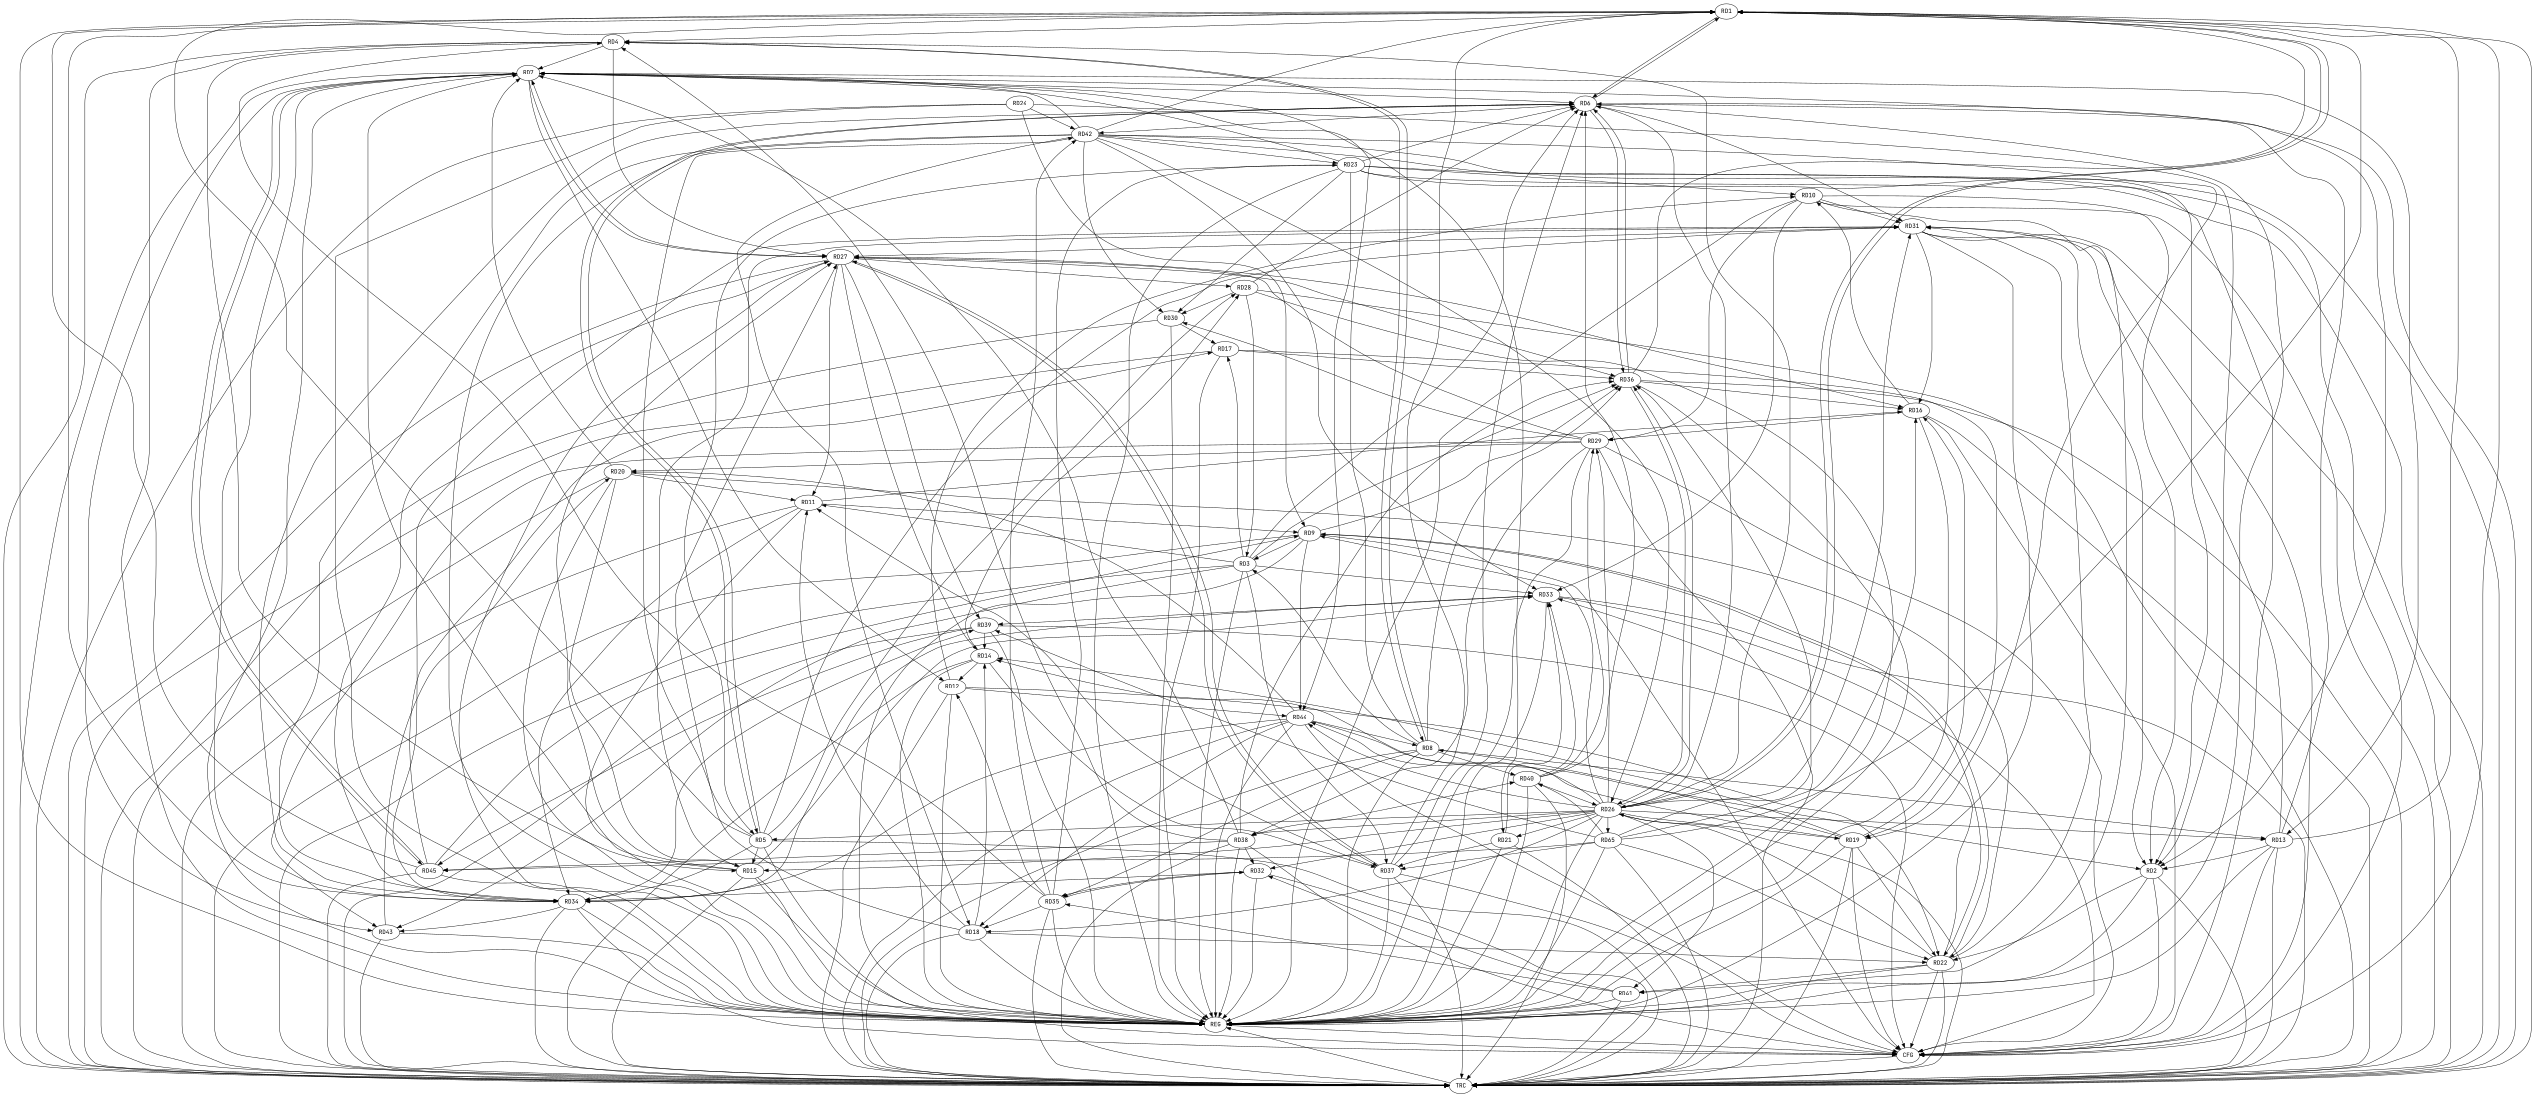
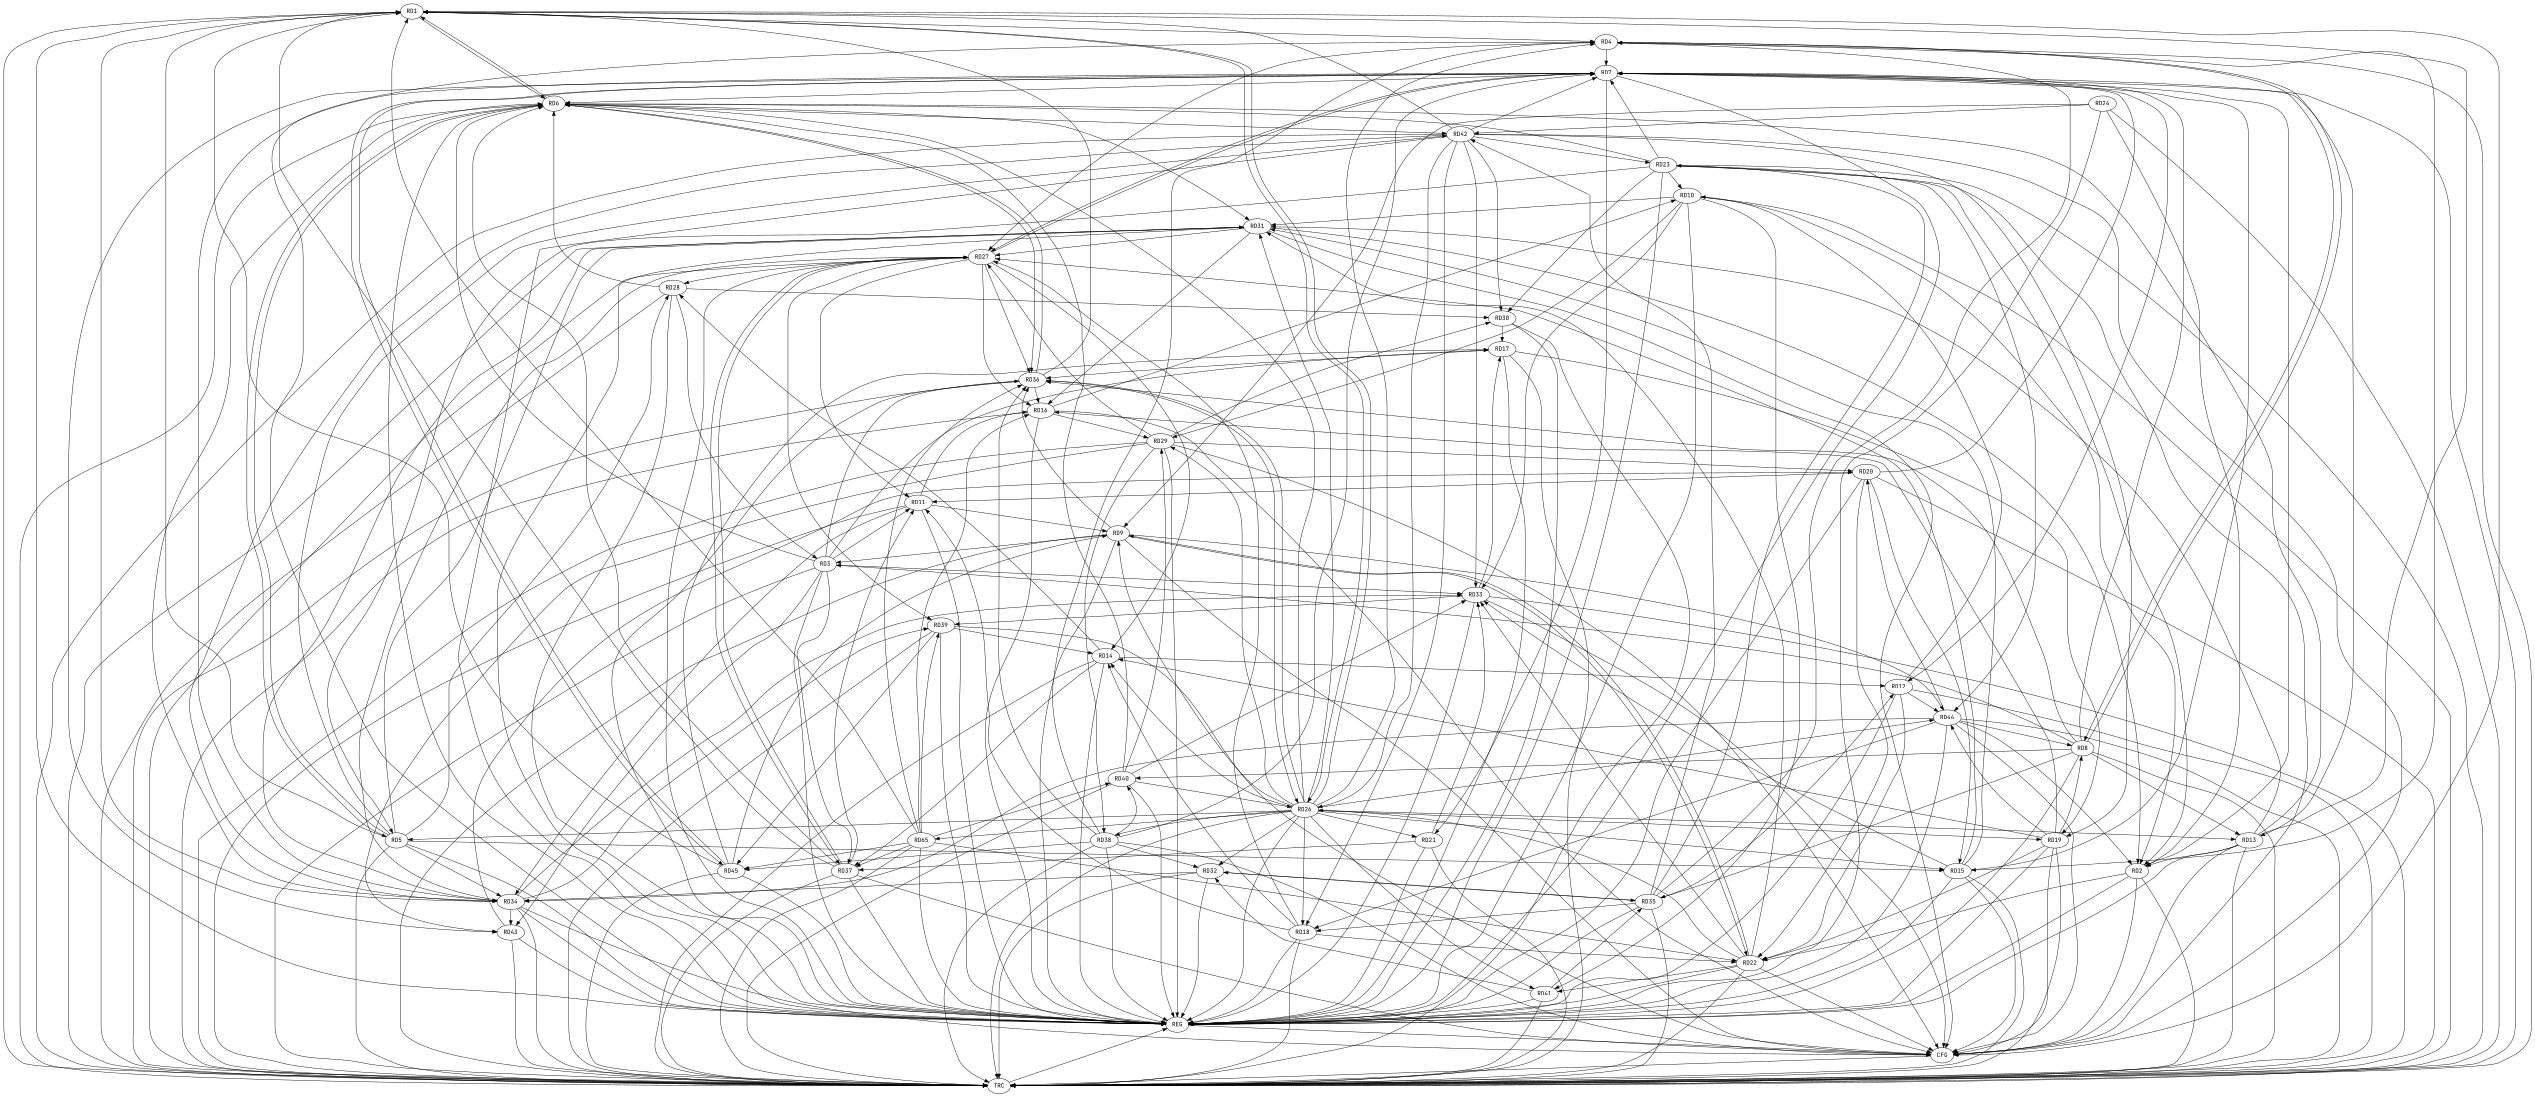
none -> (1493, 481)
